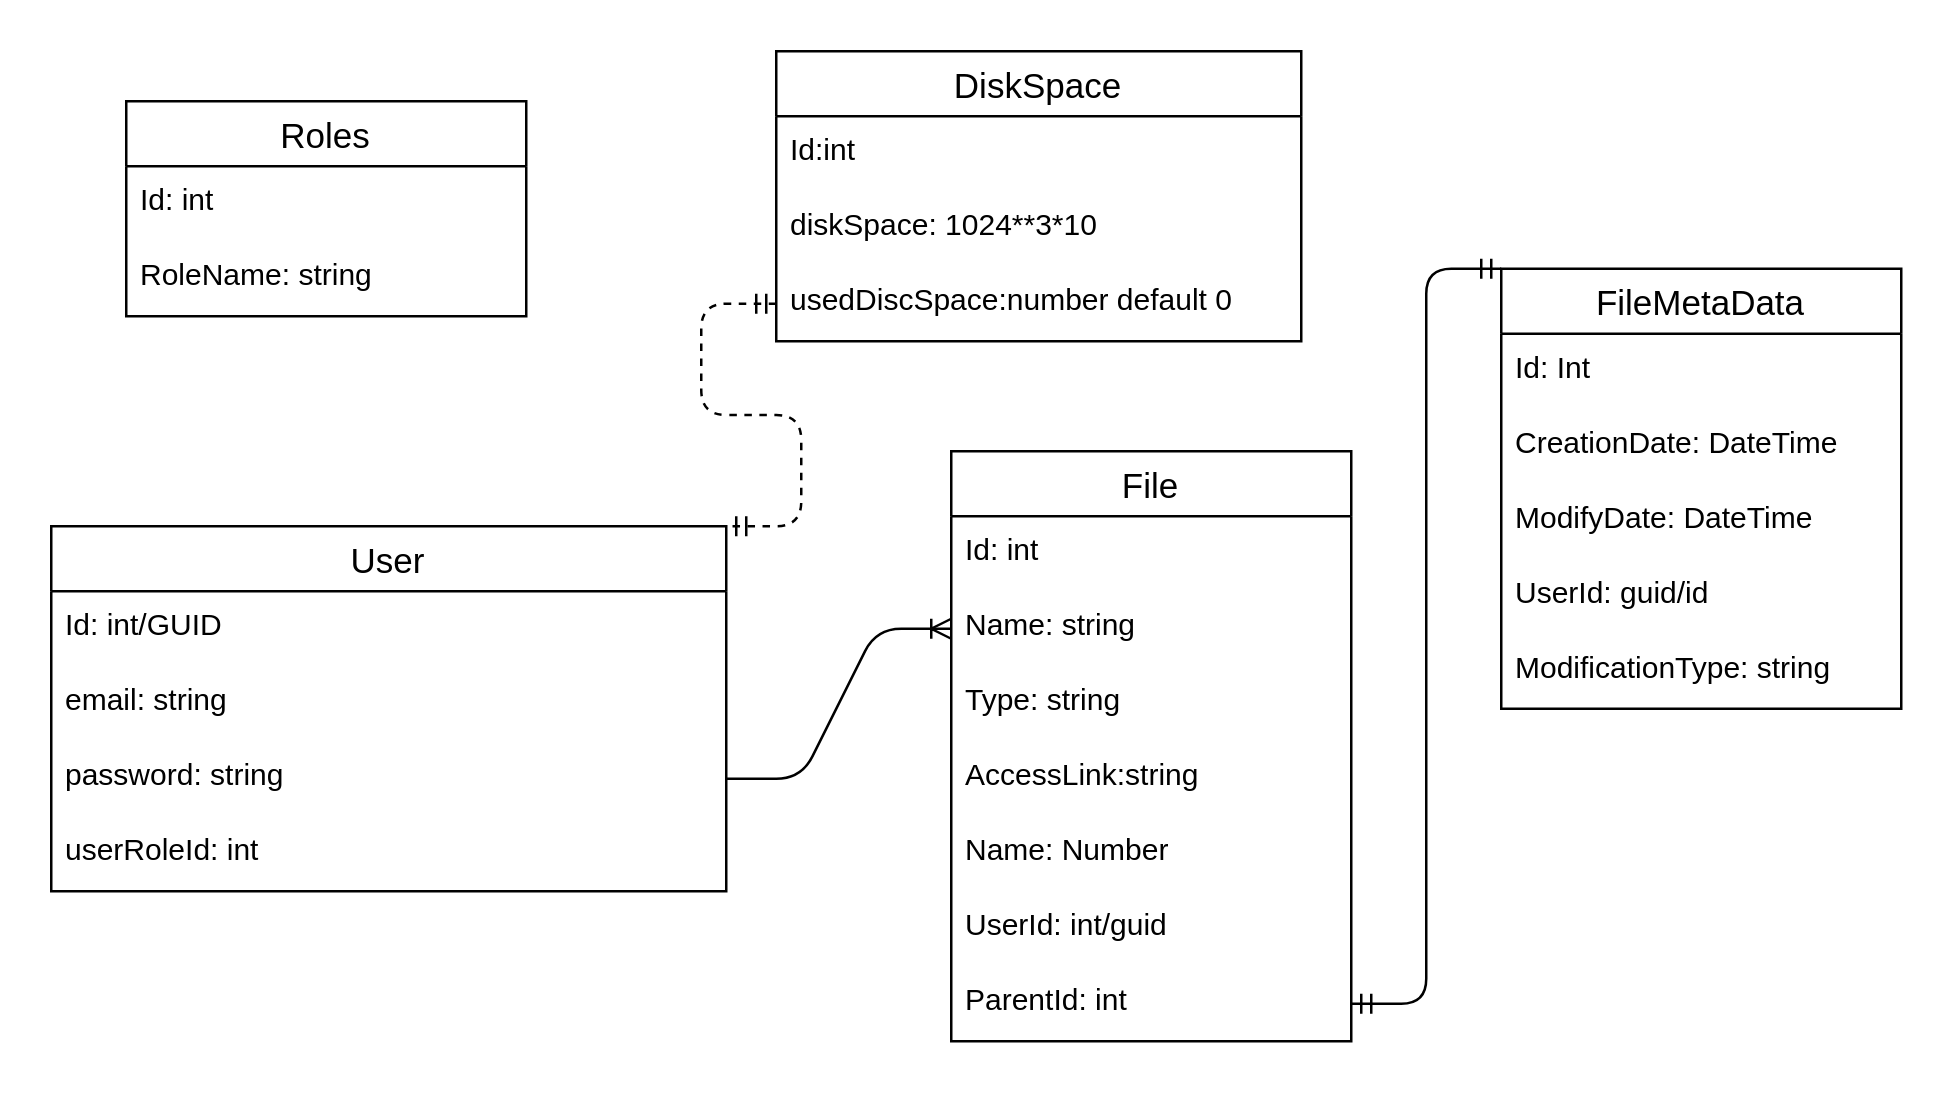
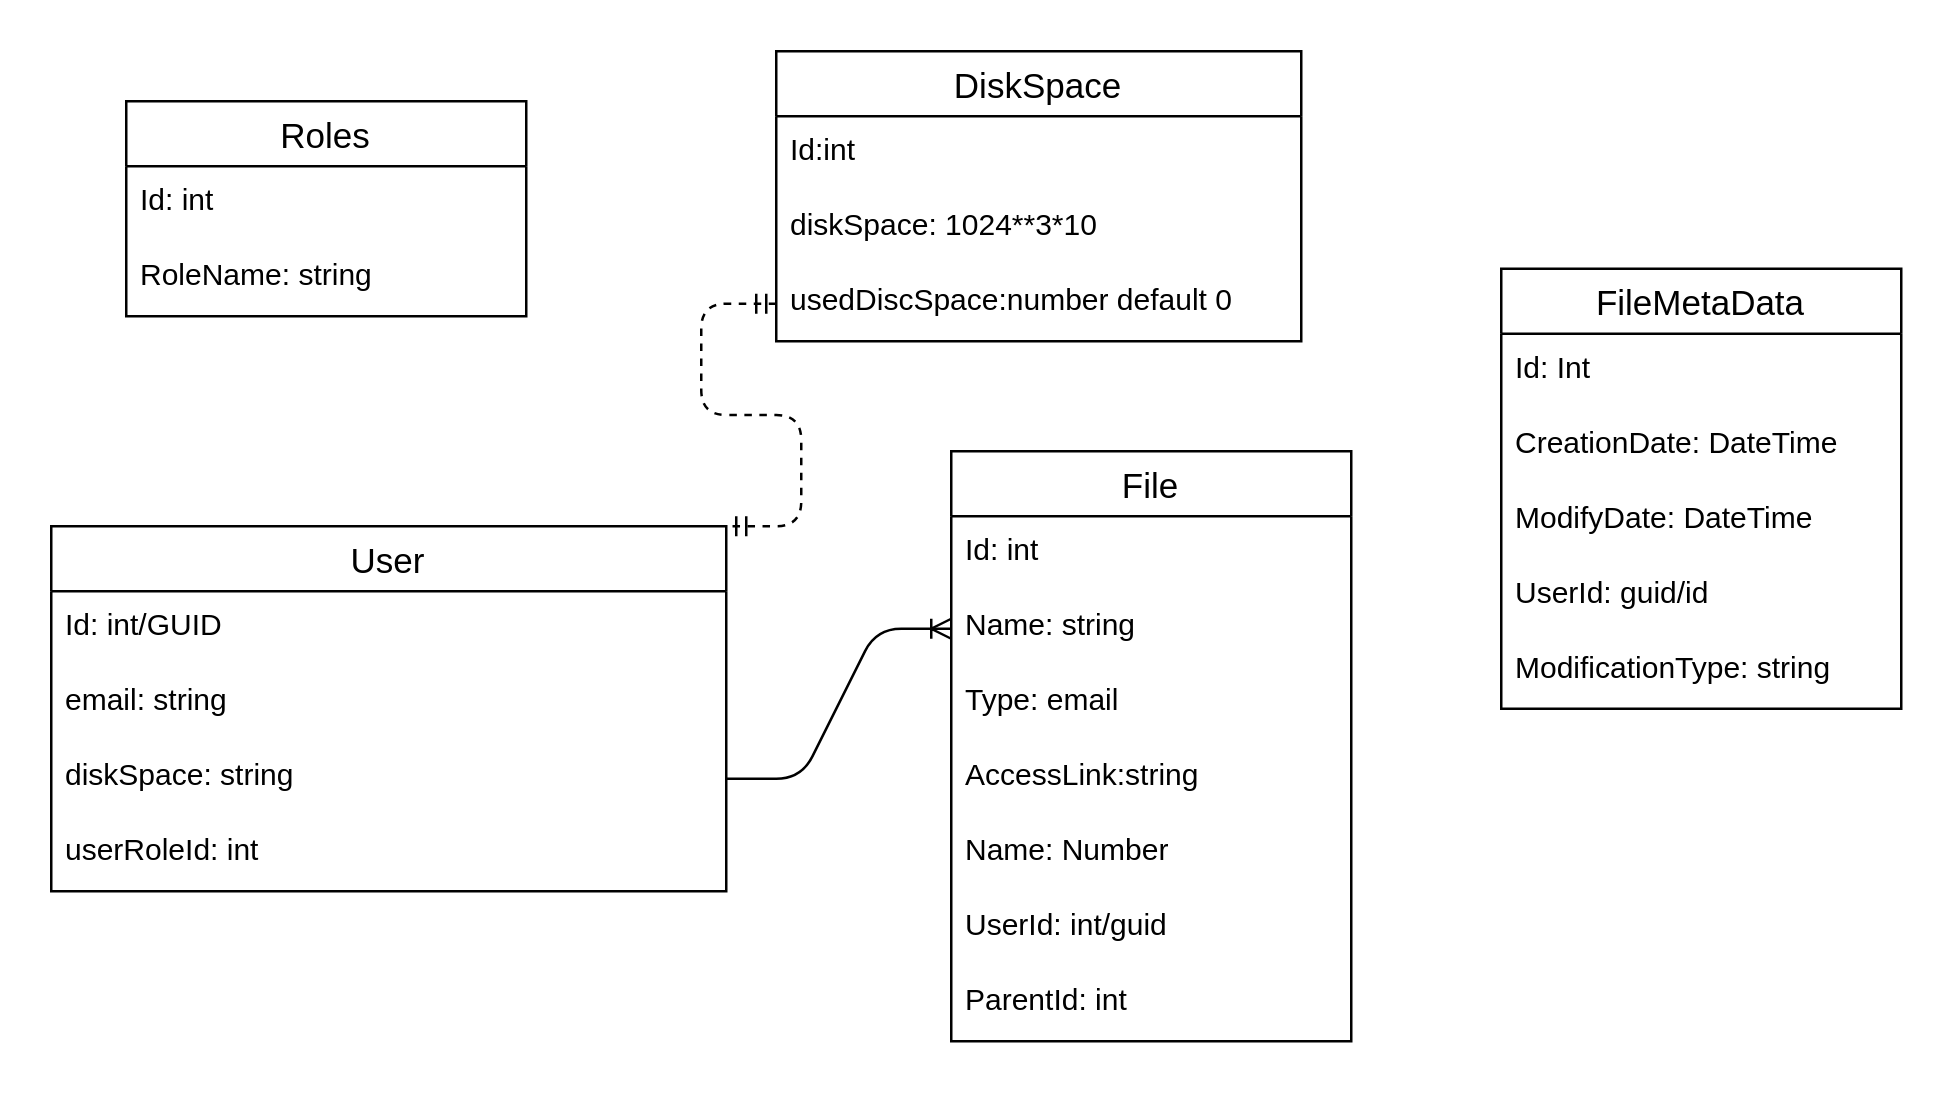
(1426, 634) -> none
(1054, 700) -> (1042, 700)
(188, 775) -> (192, 775)
